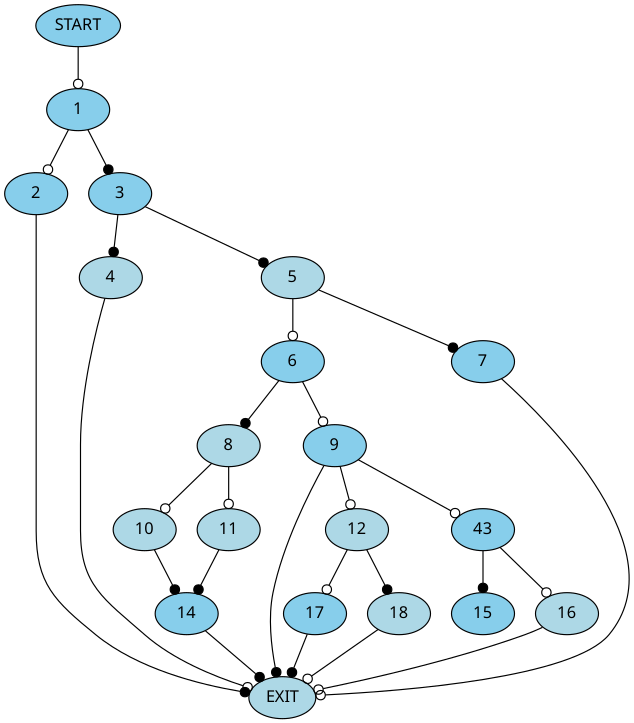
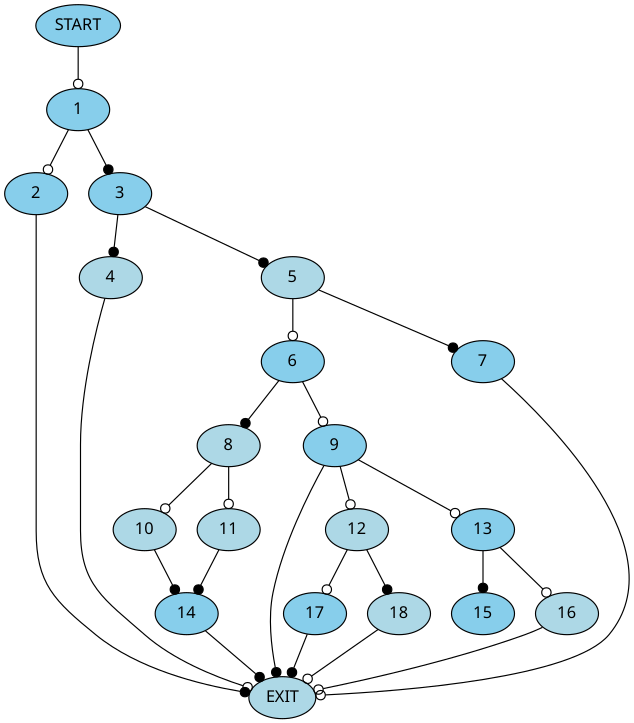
(483, 530) -> (483, 530)
